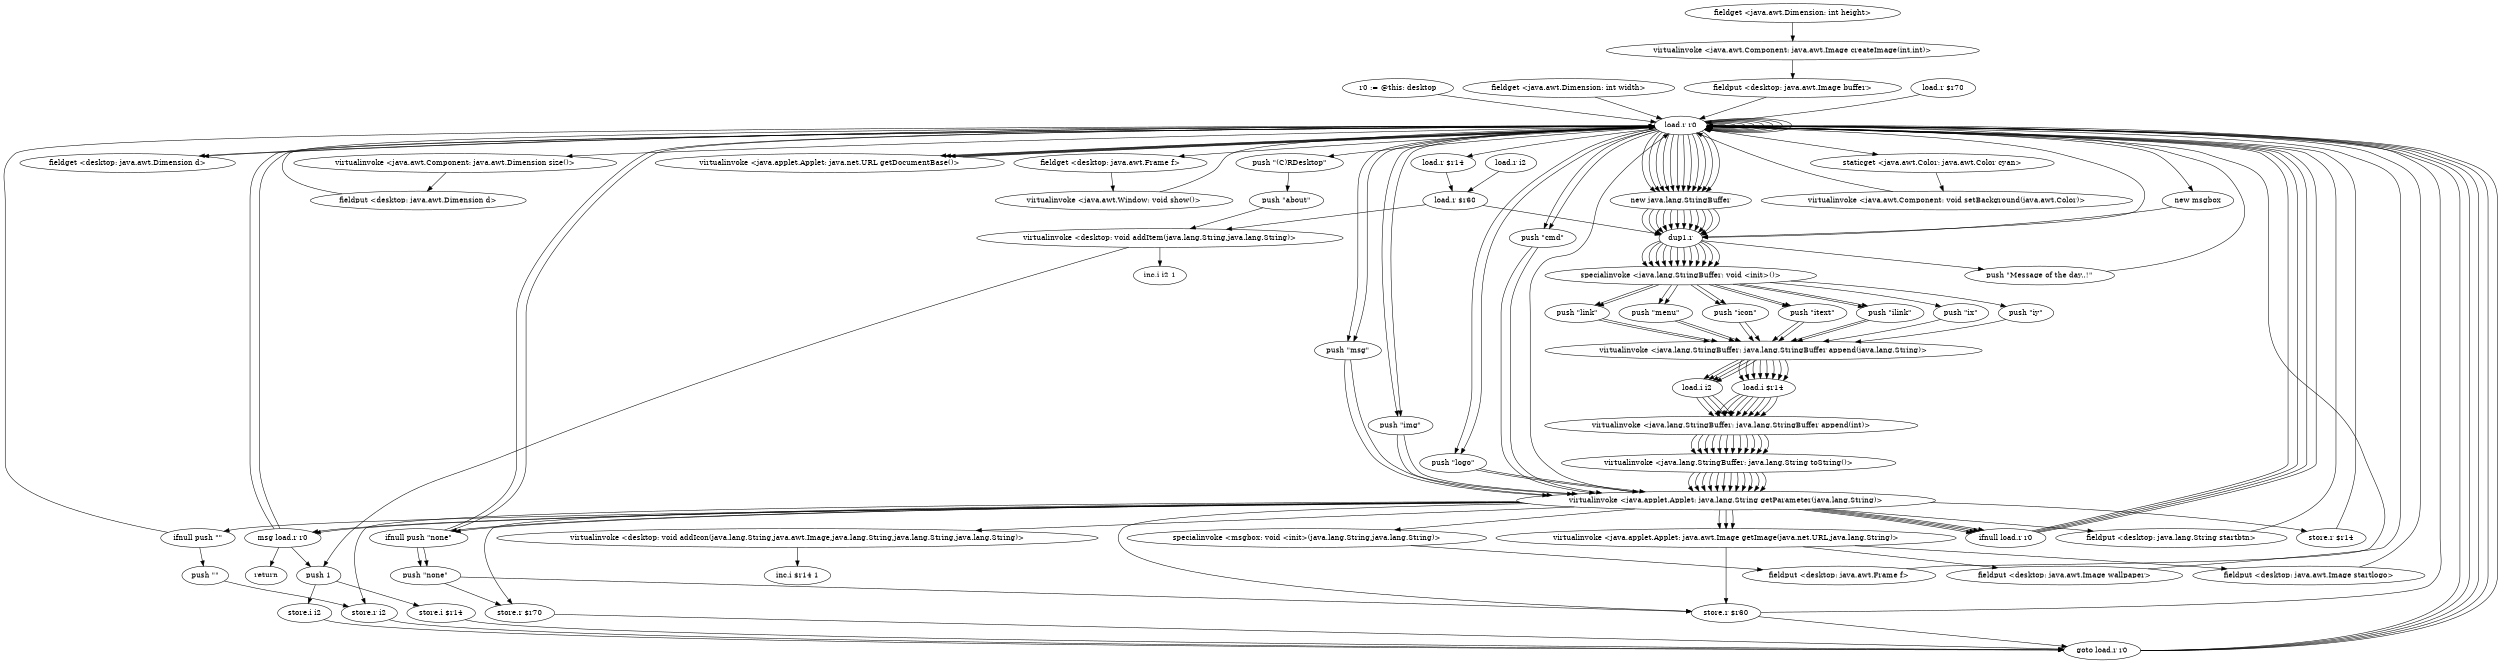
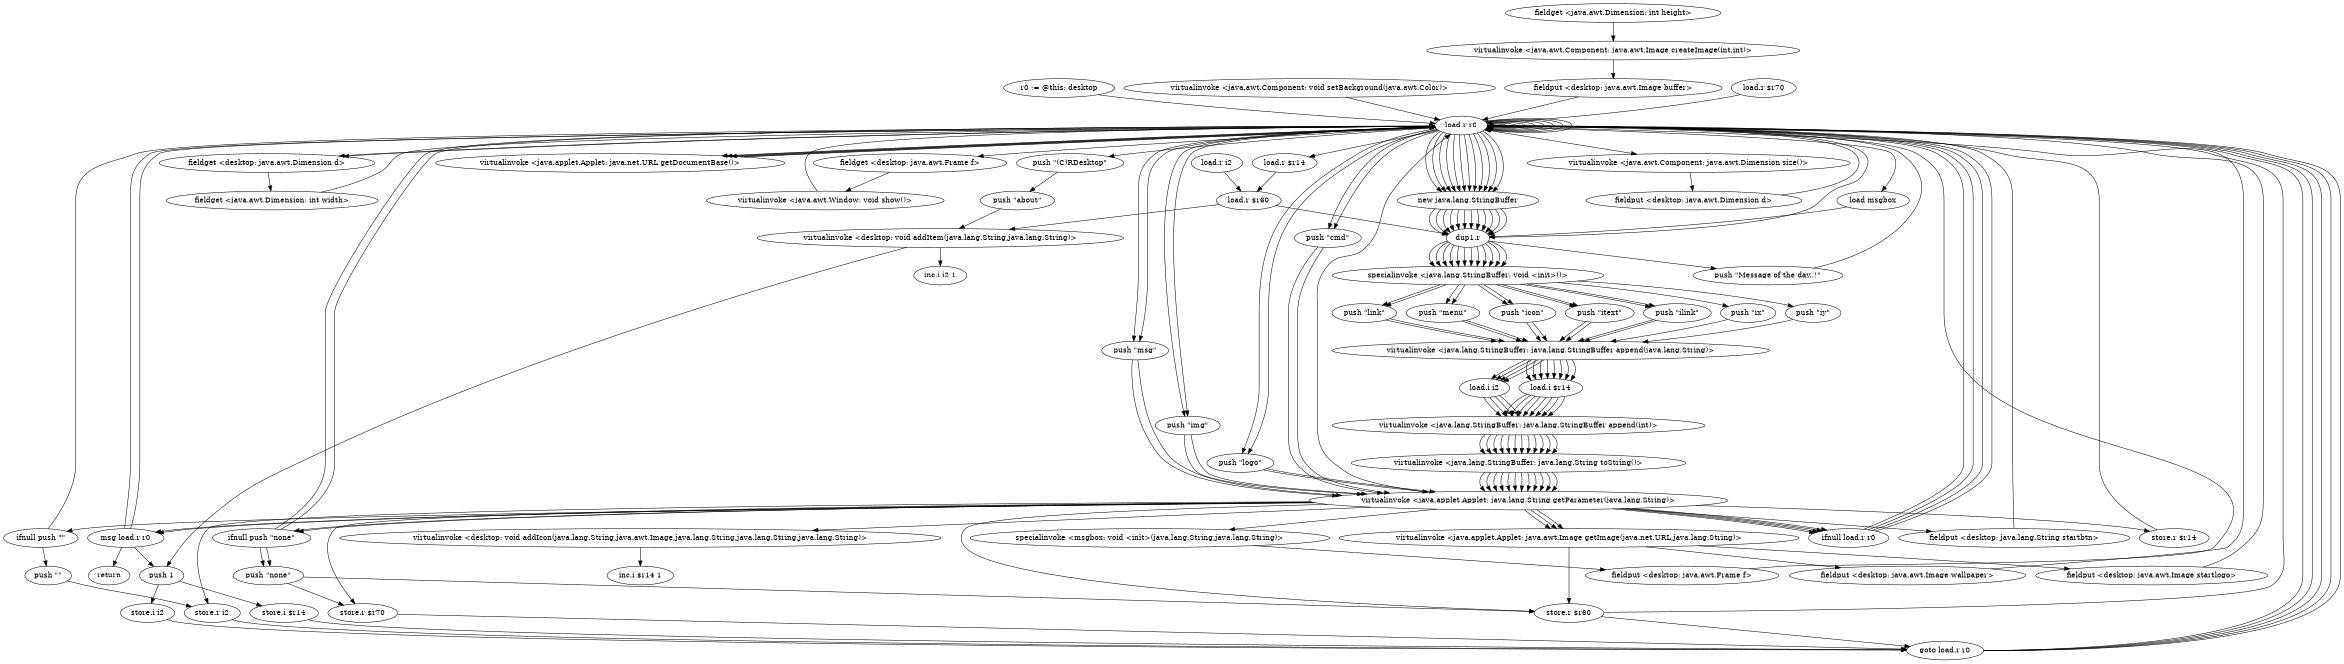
(1932, 163) -> none
none -> (269, 179)
(2198, 201) -> (1873, 201)
